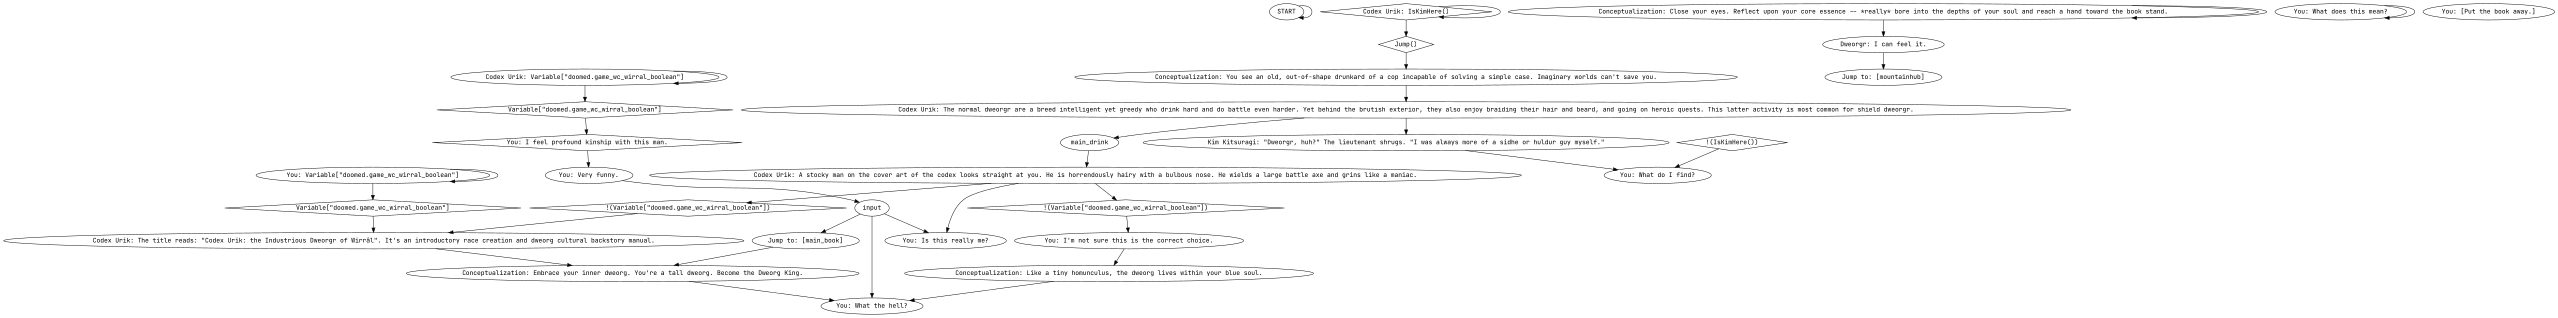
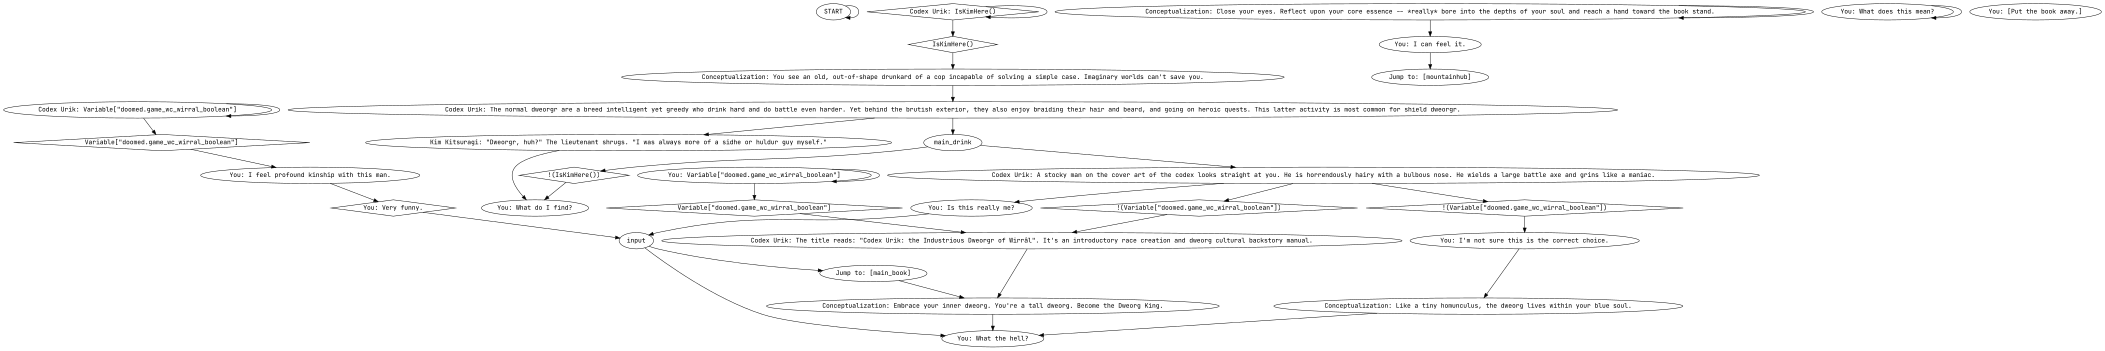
(1406, 45) -> (953, 45)
(1883, 45) -> (1430, 45)
(587, 143) -> (310, 175)
none -> (767, 159)
(589, 175) -> (393, 208)
(904, 222) -> (791, 220)
